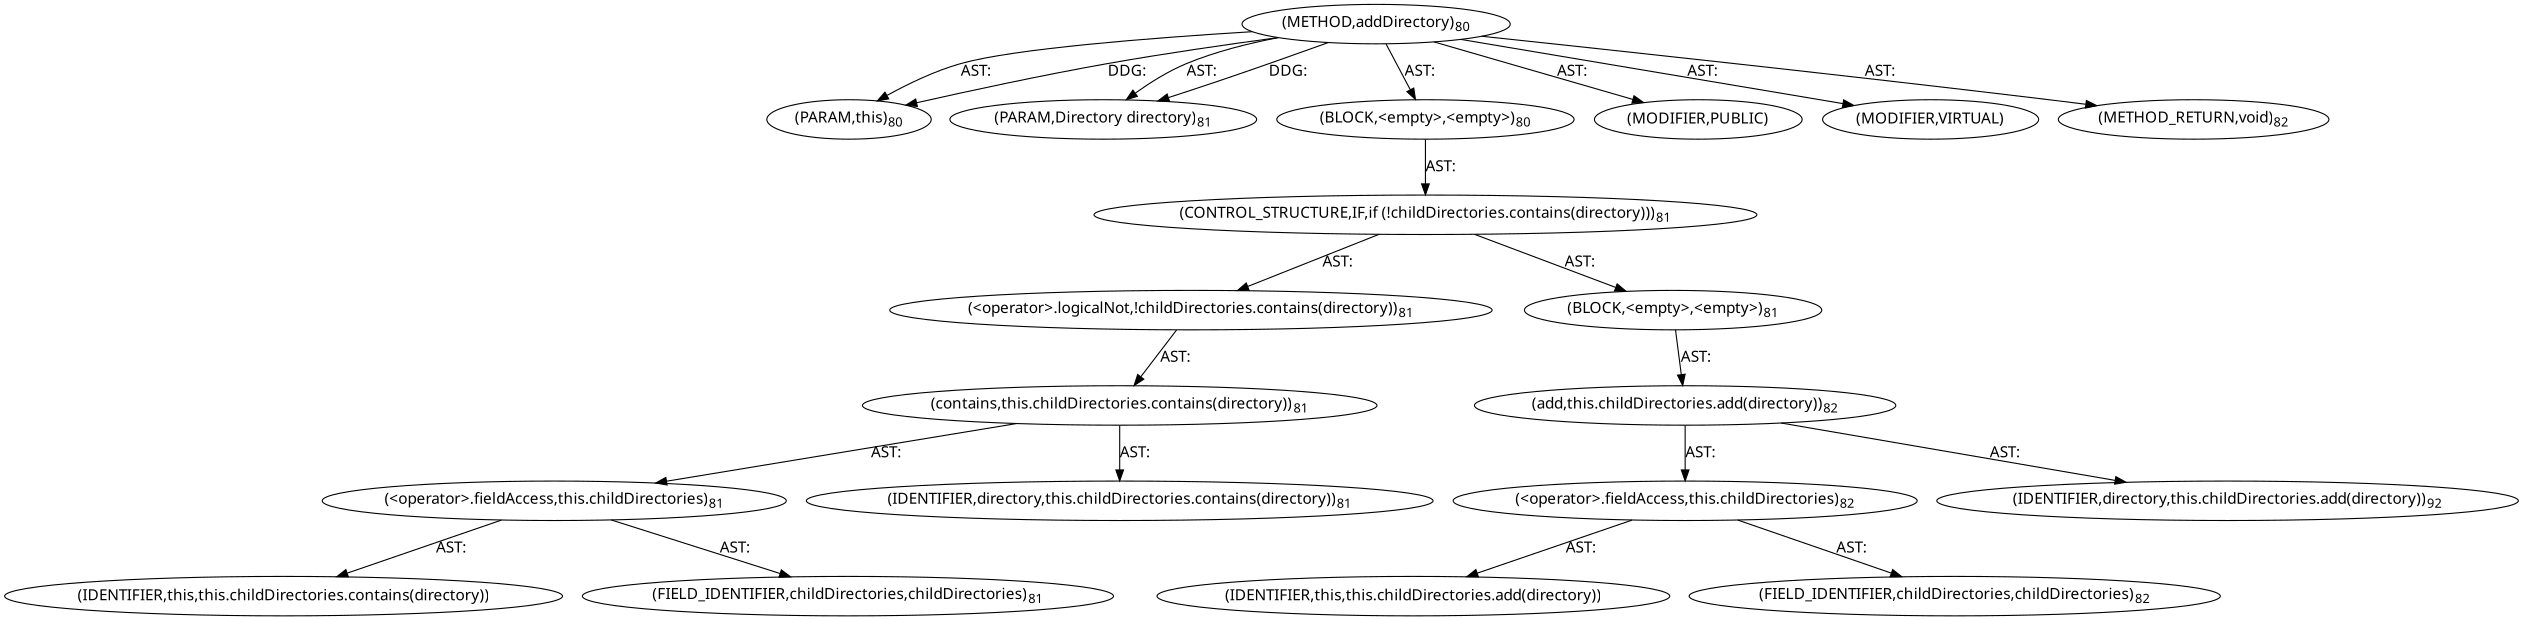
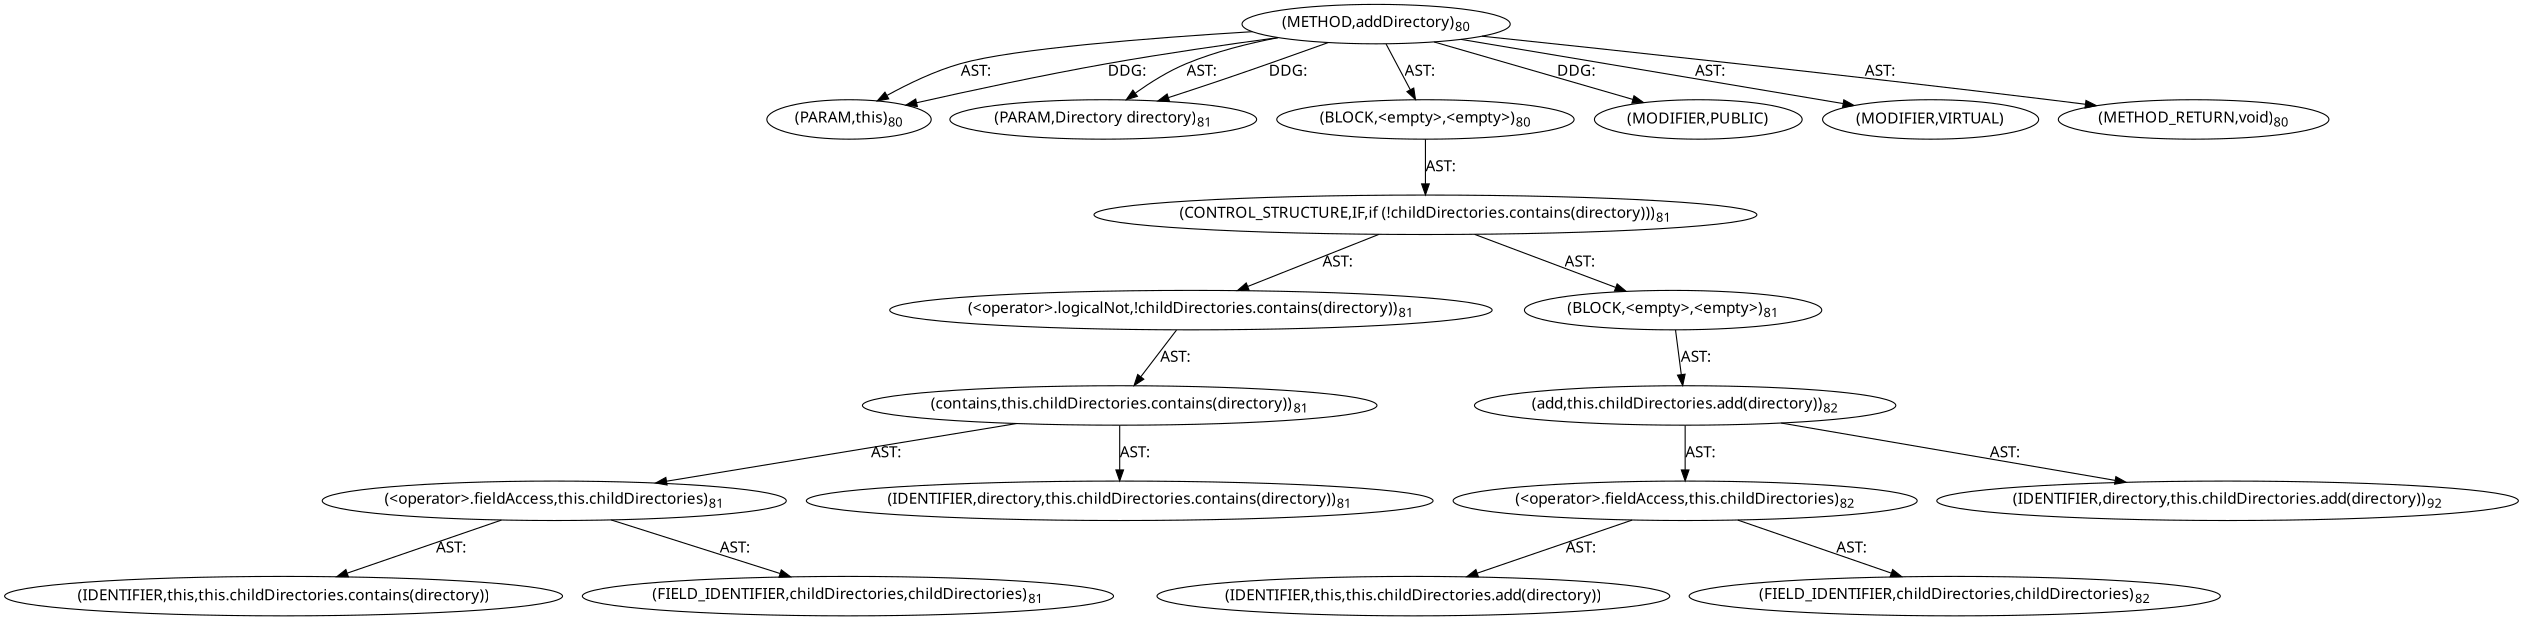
(1574, 72) -> (1579, 72)
(2281, 118) -> (2281, 118)
